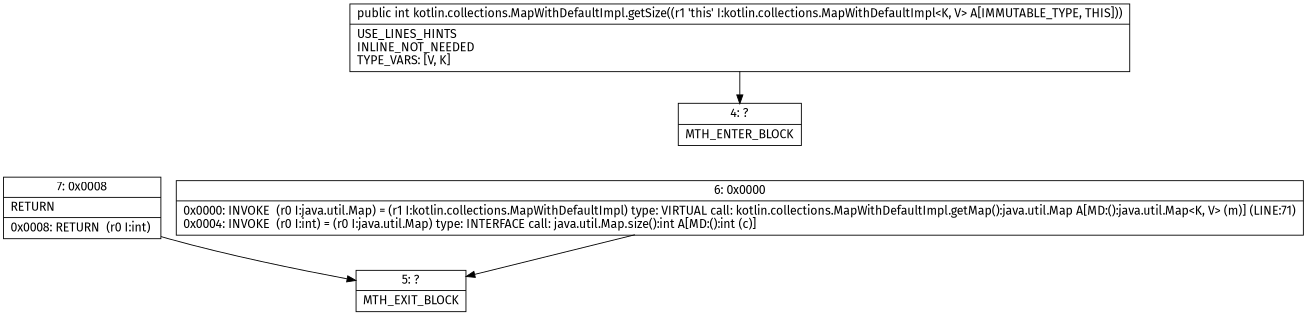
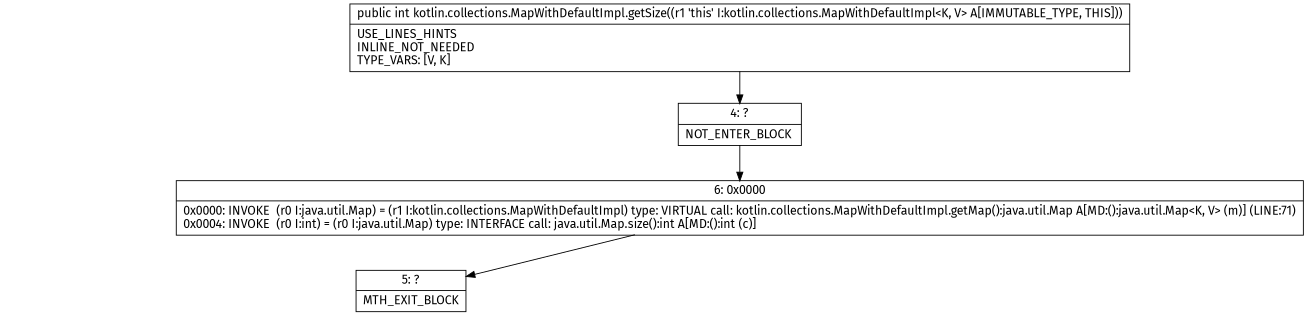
(740, 135) -> (738, 135)
none -> (740, 159)
(82, 208) -> none
